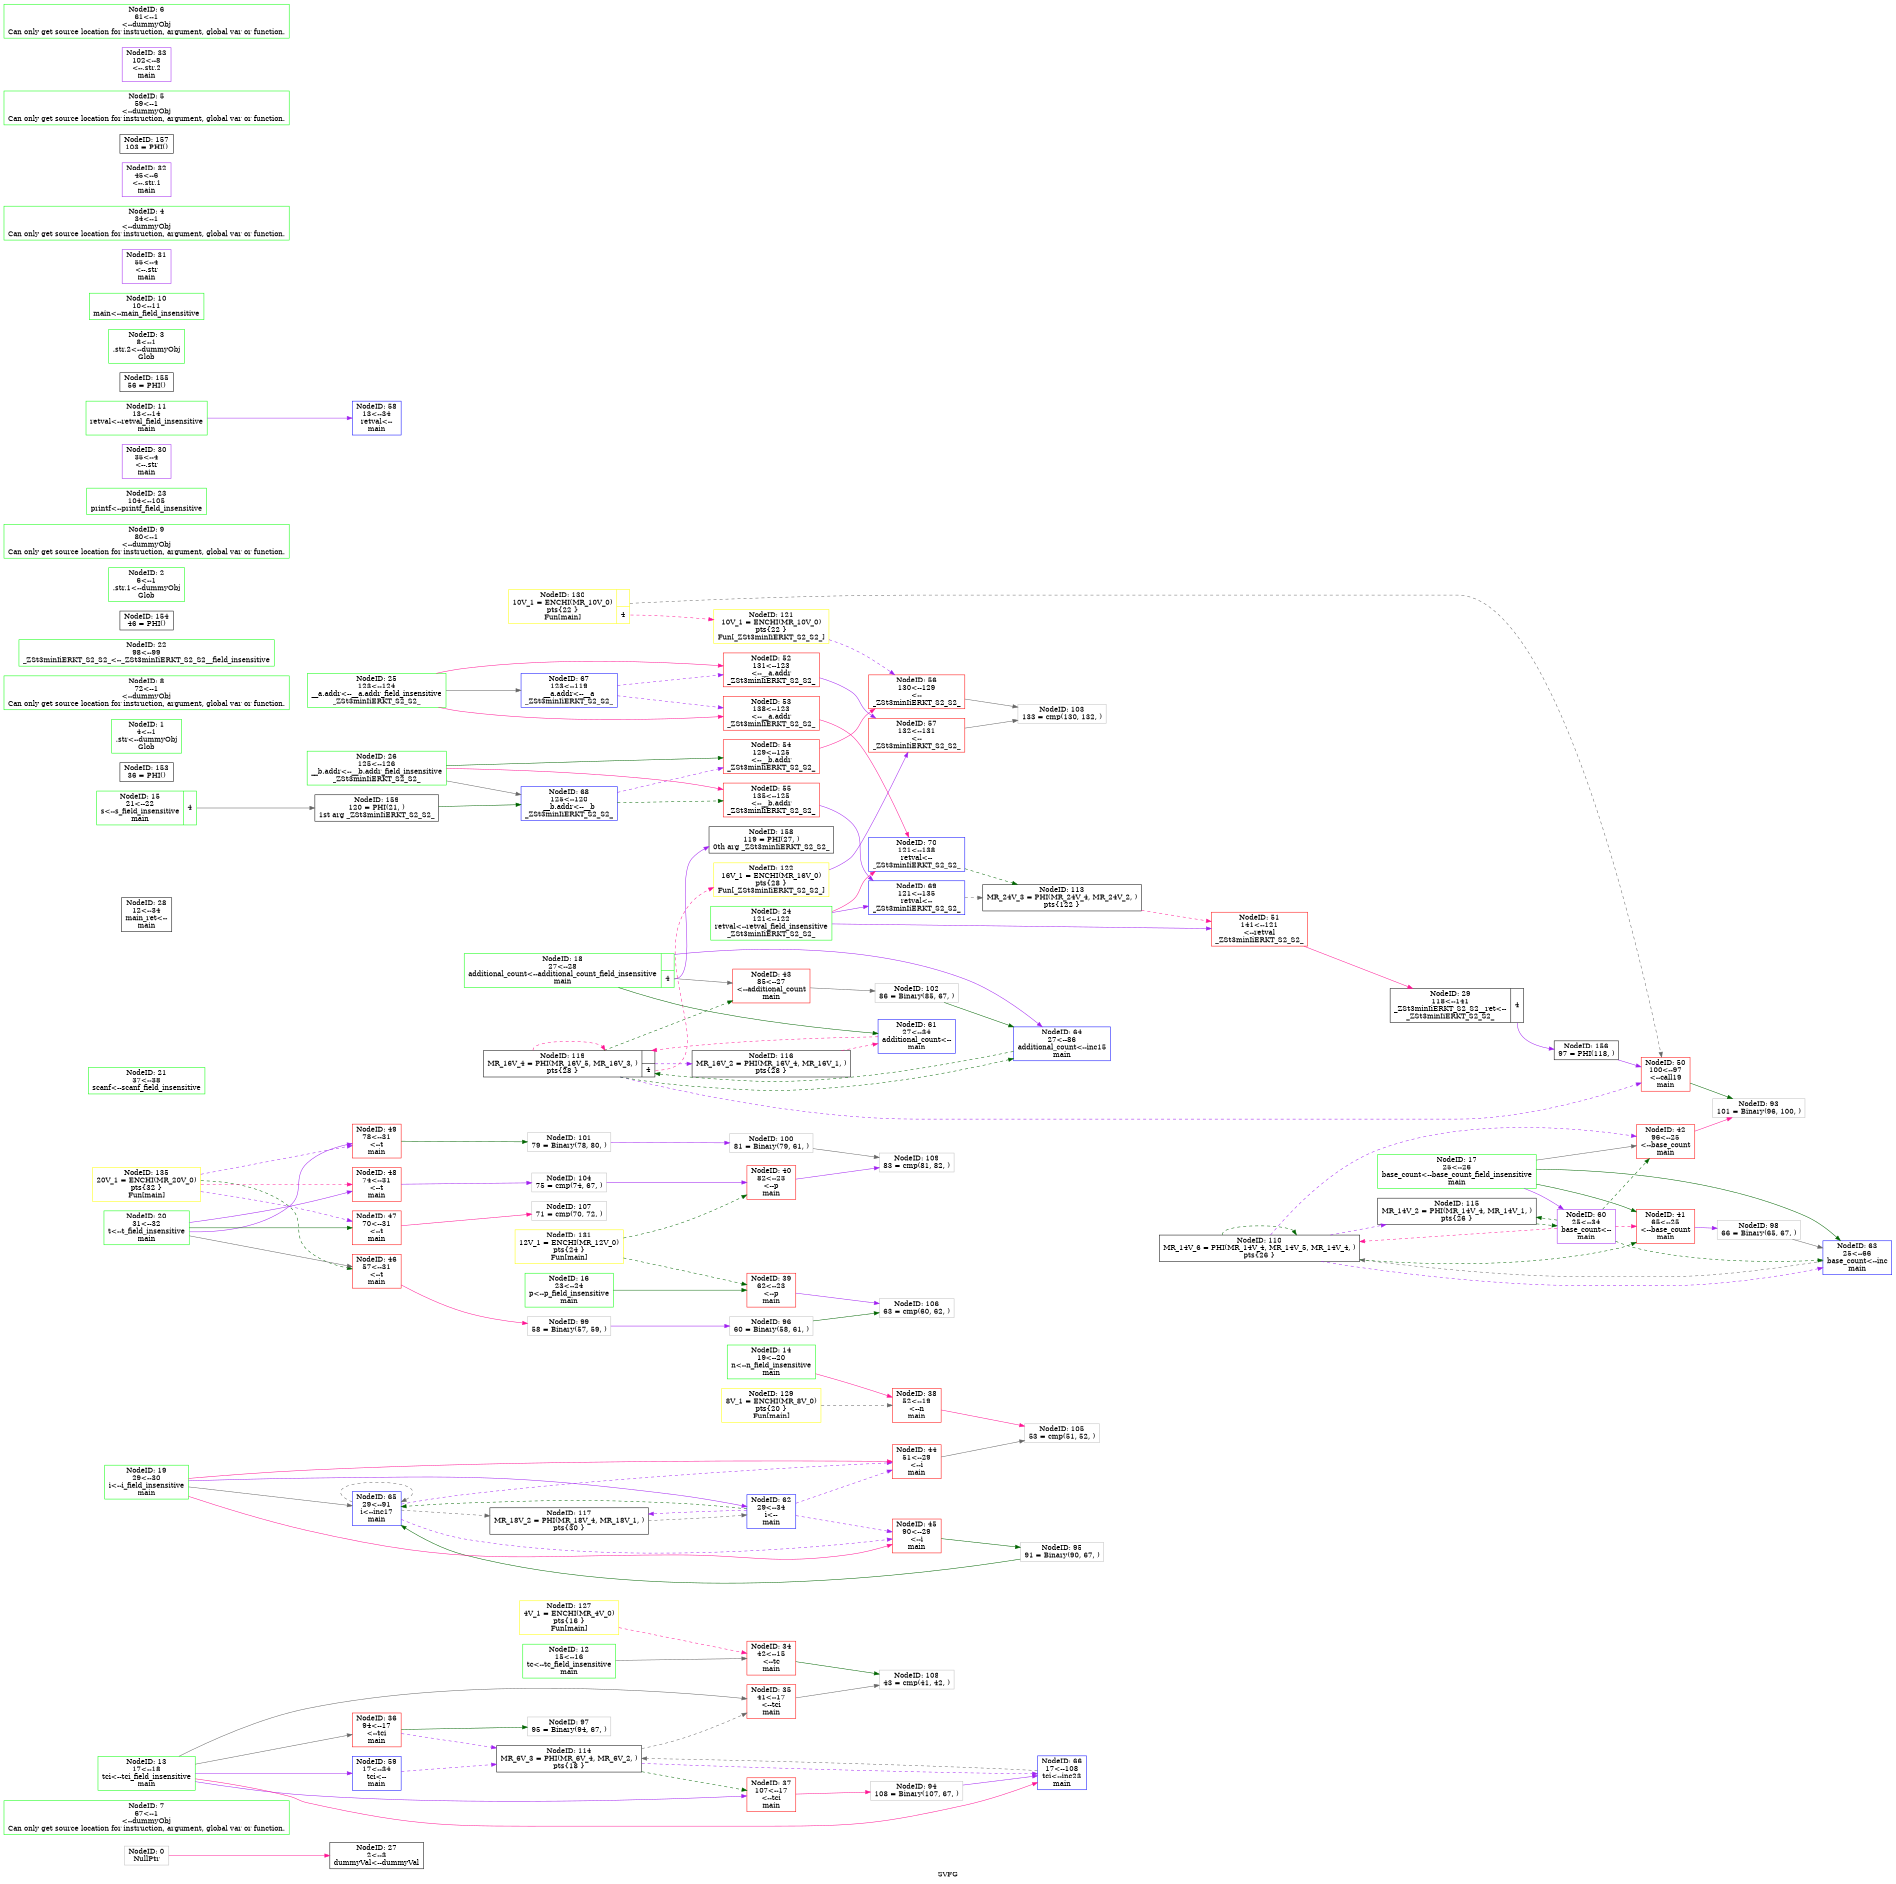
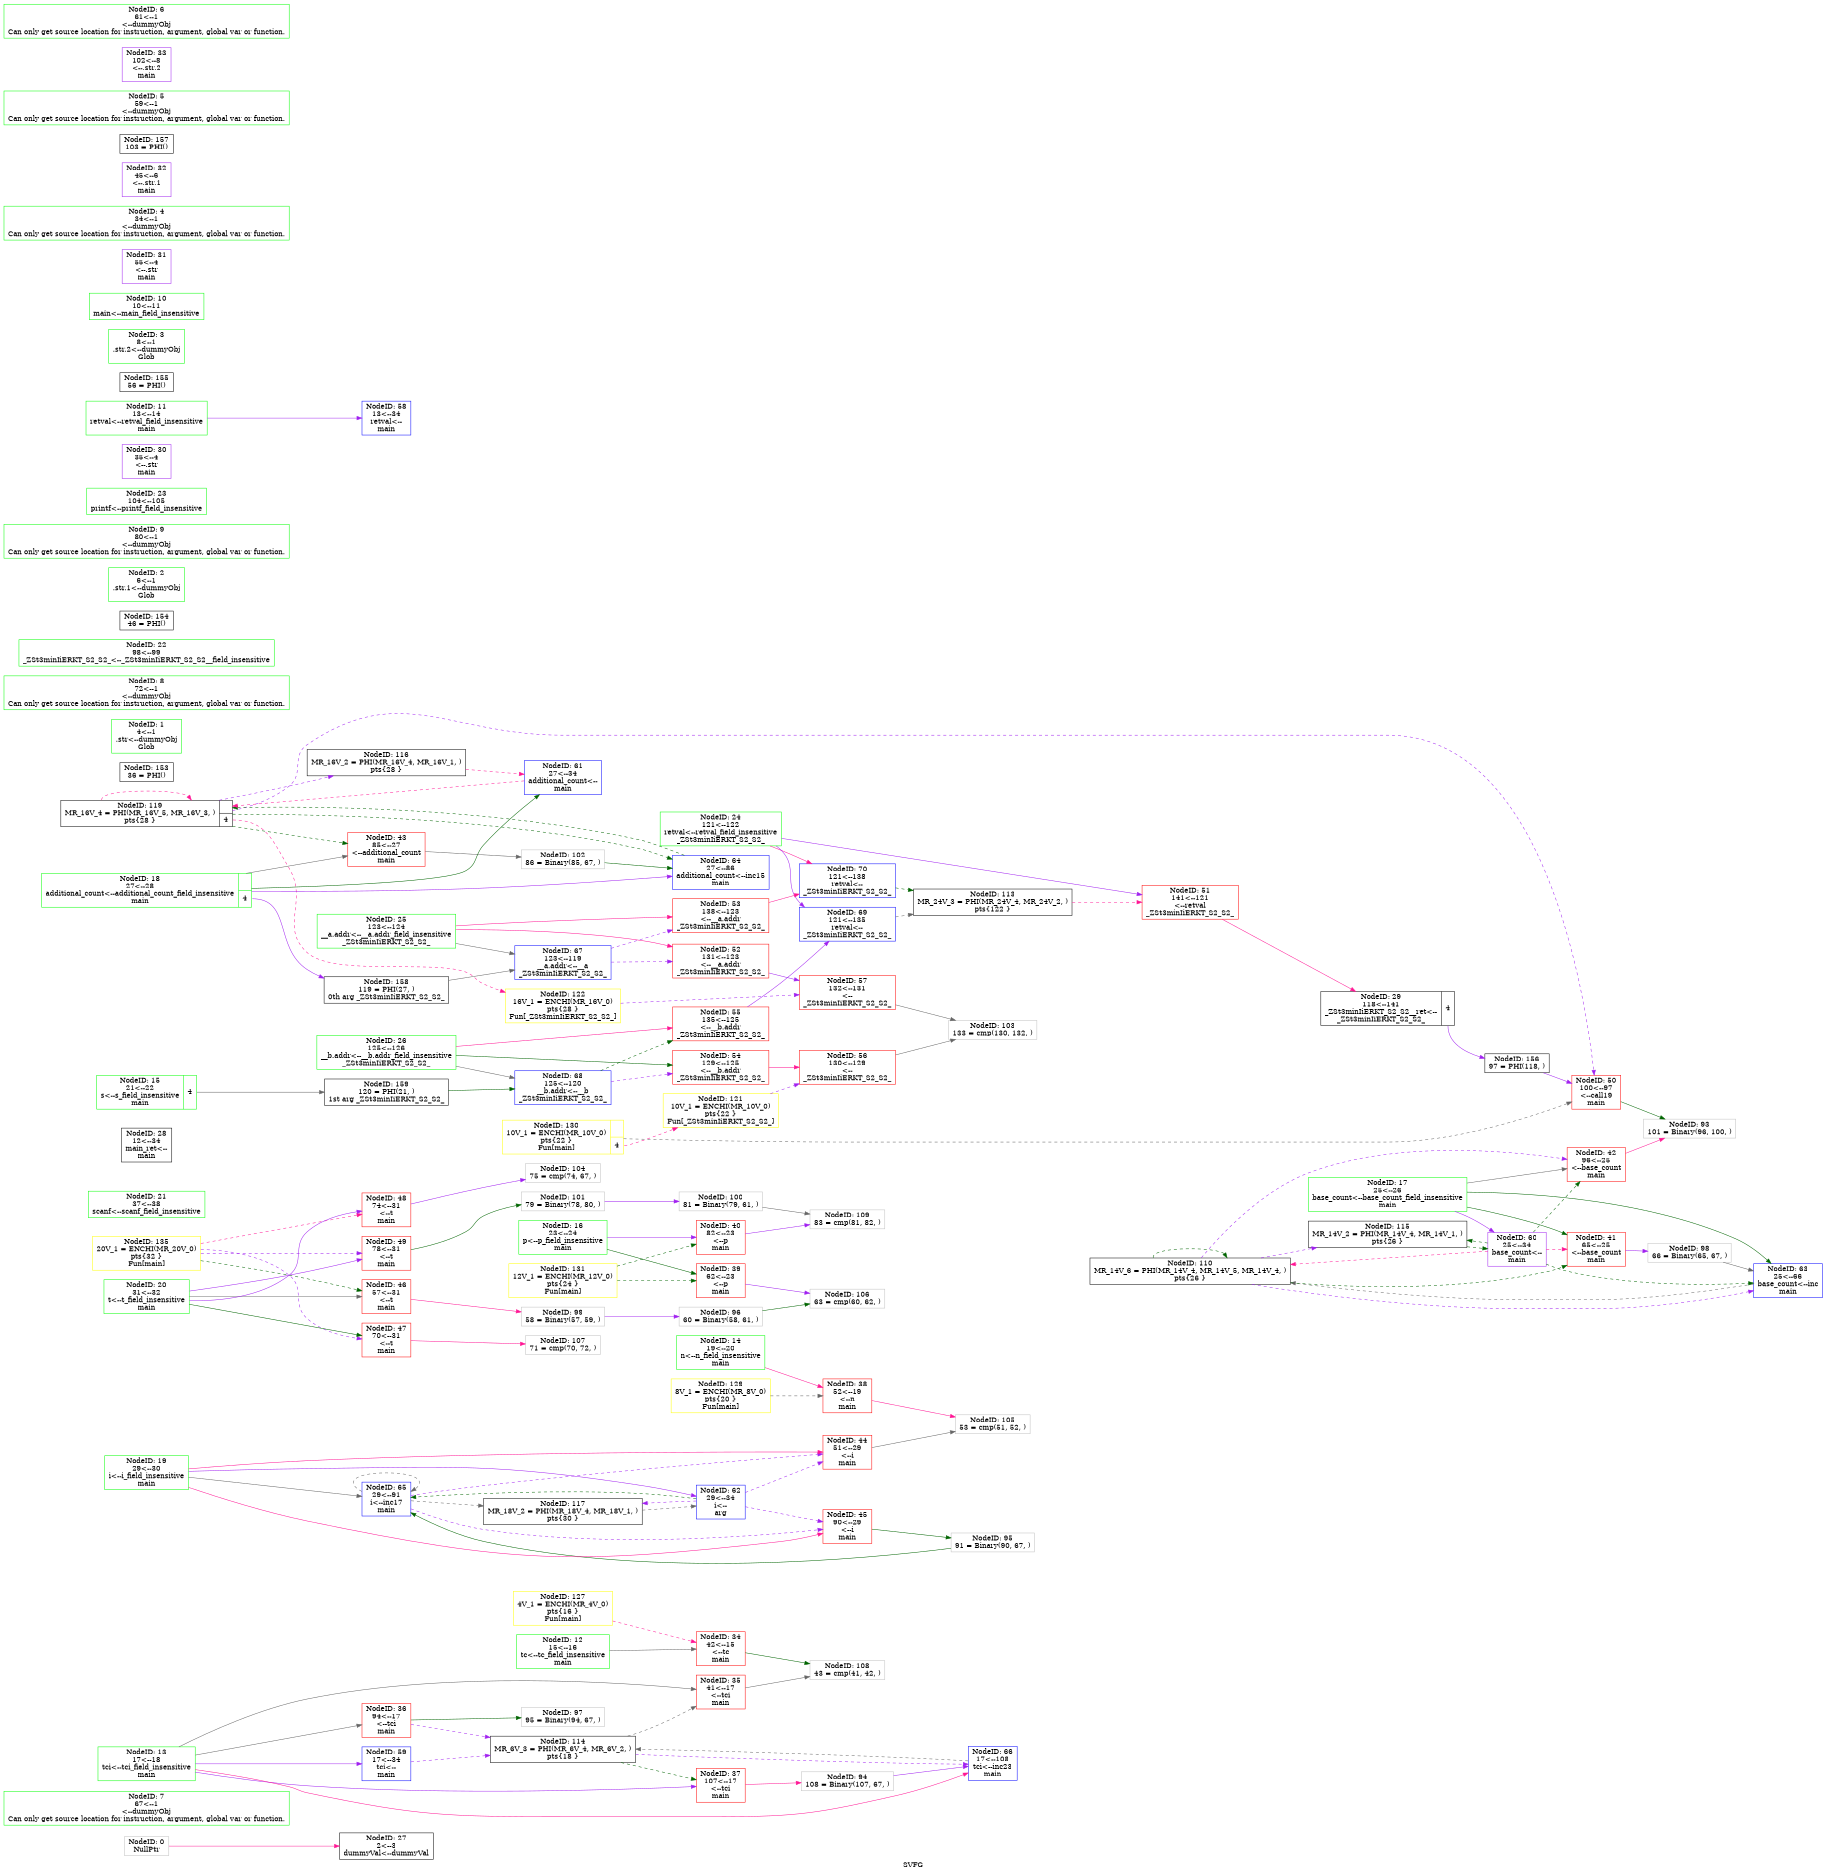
(874, 819) -> (707, 999)
none -> (479, 976)
(674, 1182) -> (649, 1237)
(771, 1523) -> (721, 1513)
